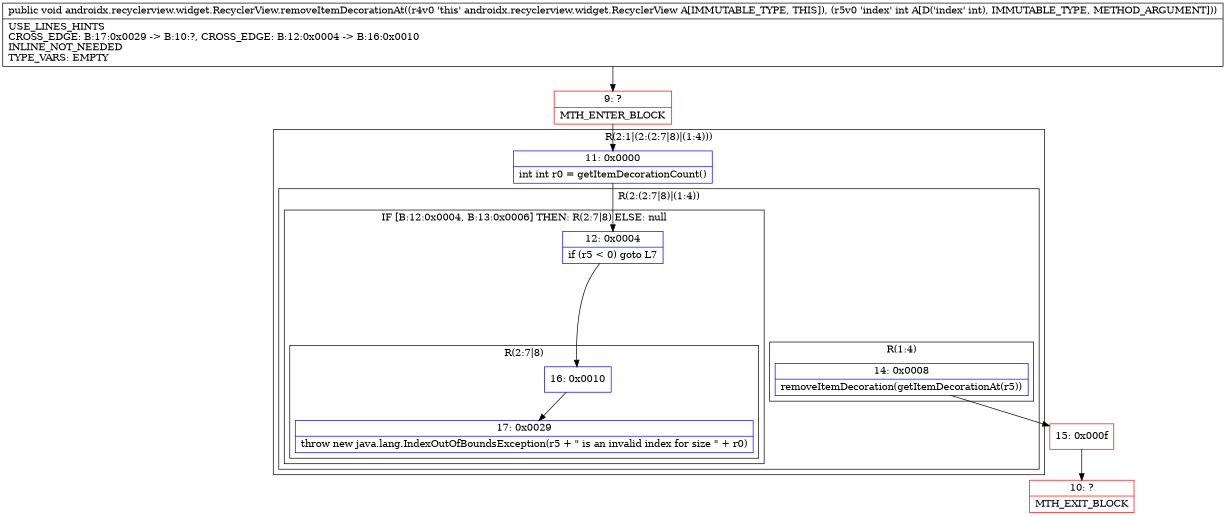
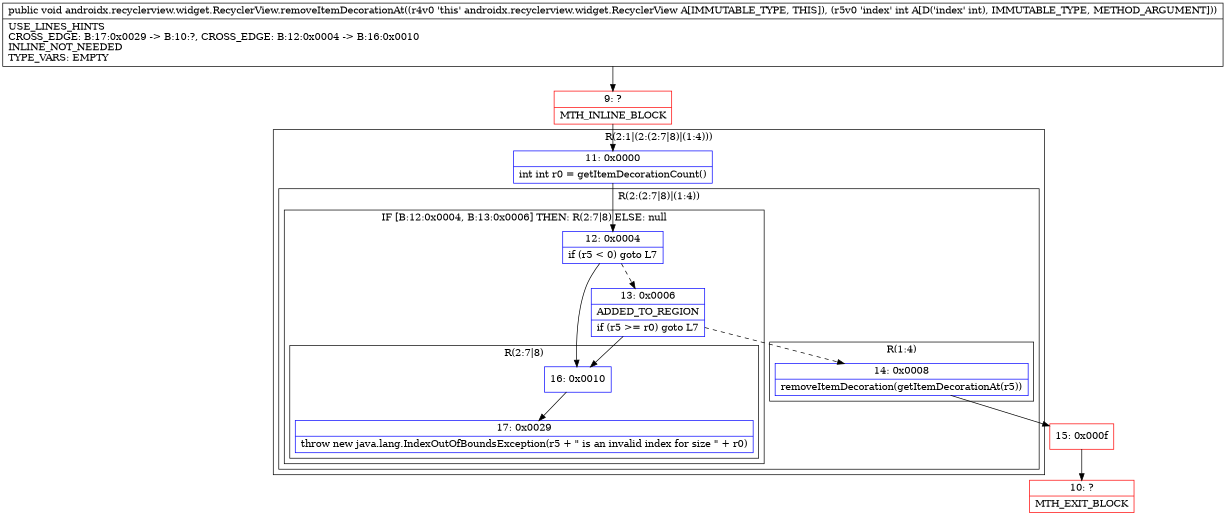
(613, 116) -> (613, 116)
none -> (648, 312)
